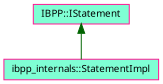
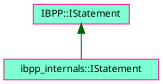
(81, 70) -> (81, 70)
